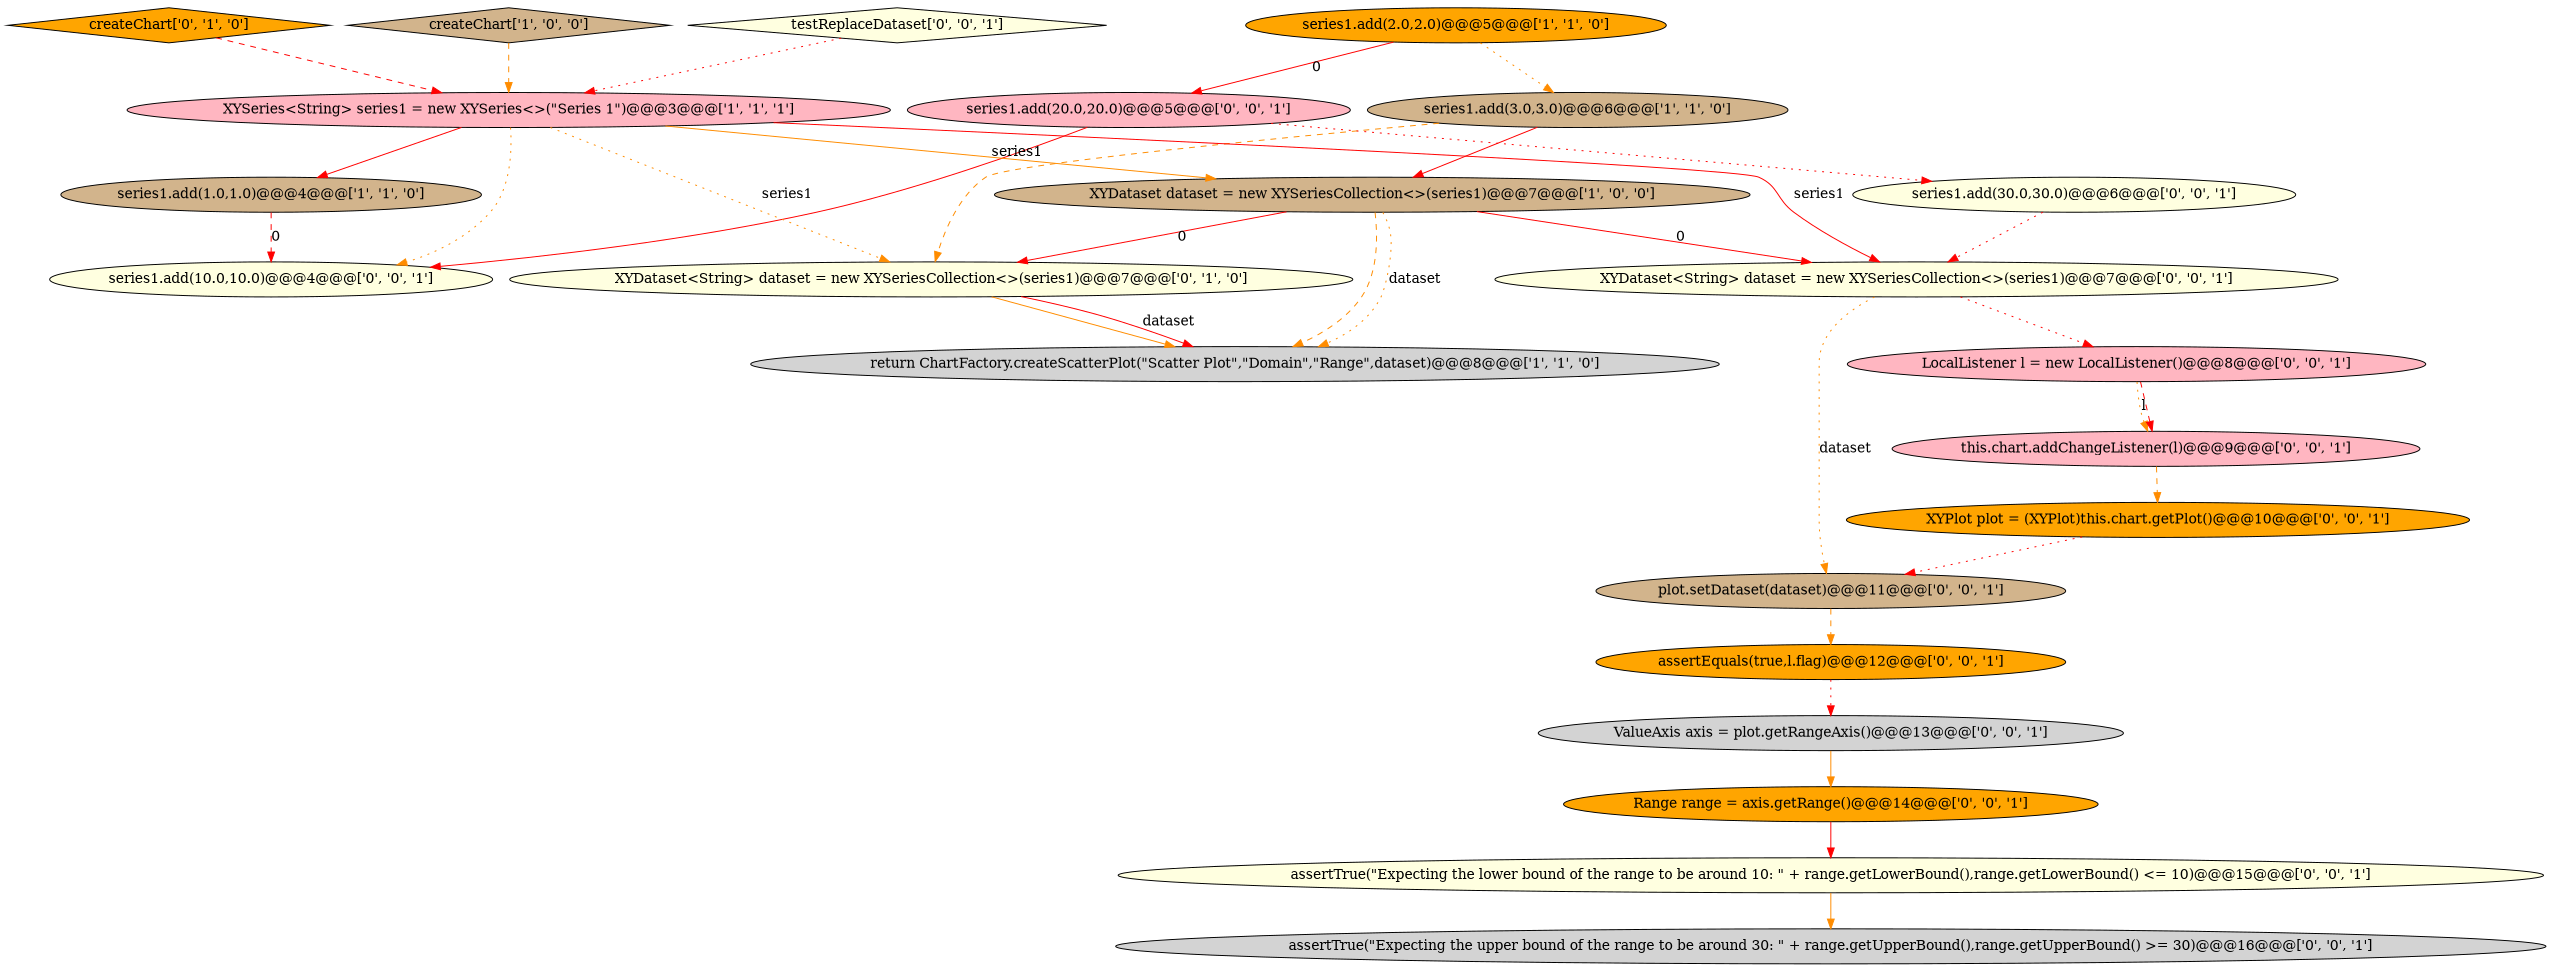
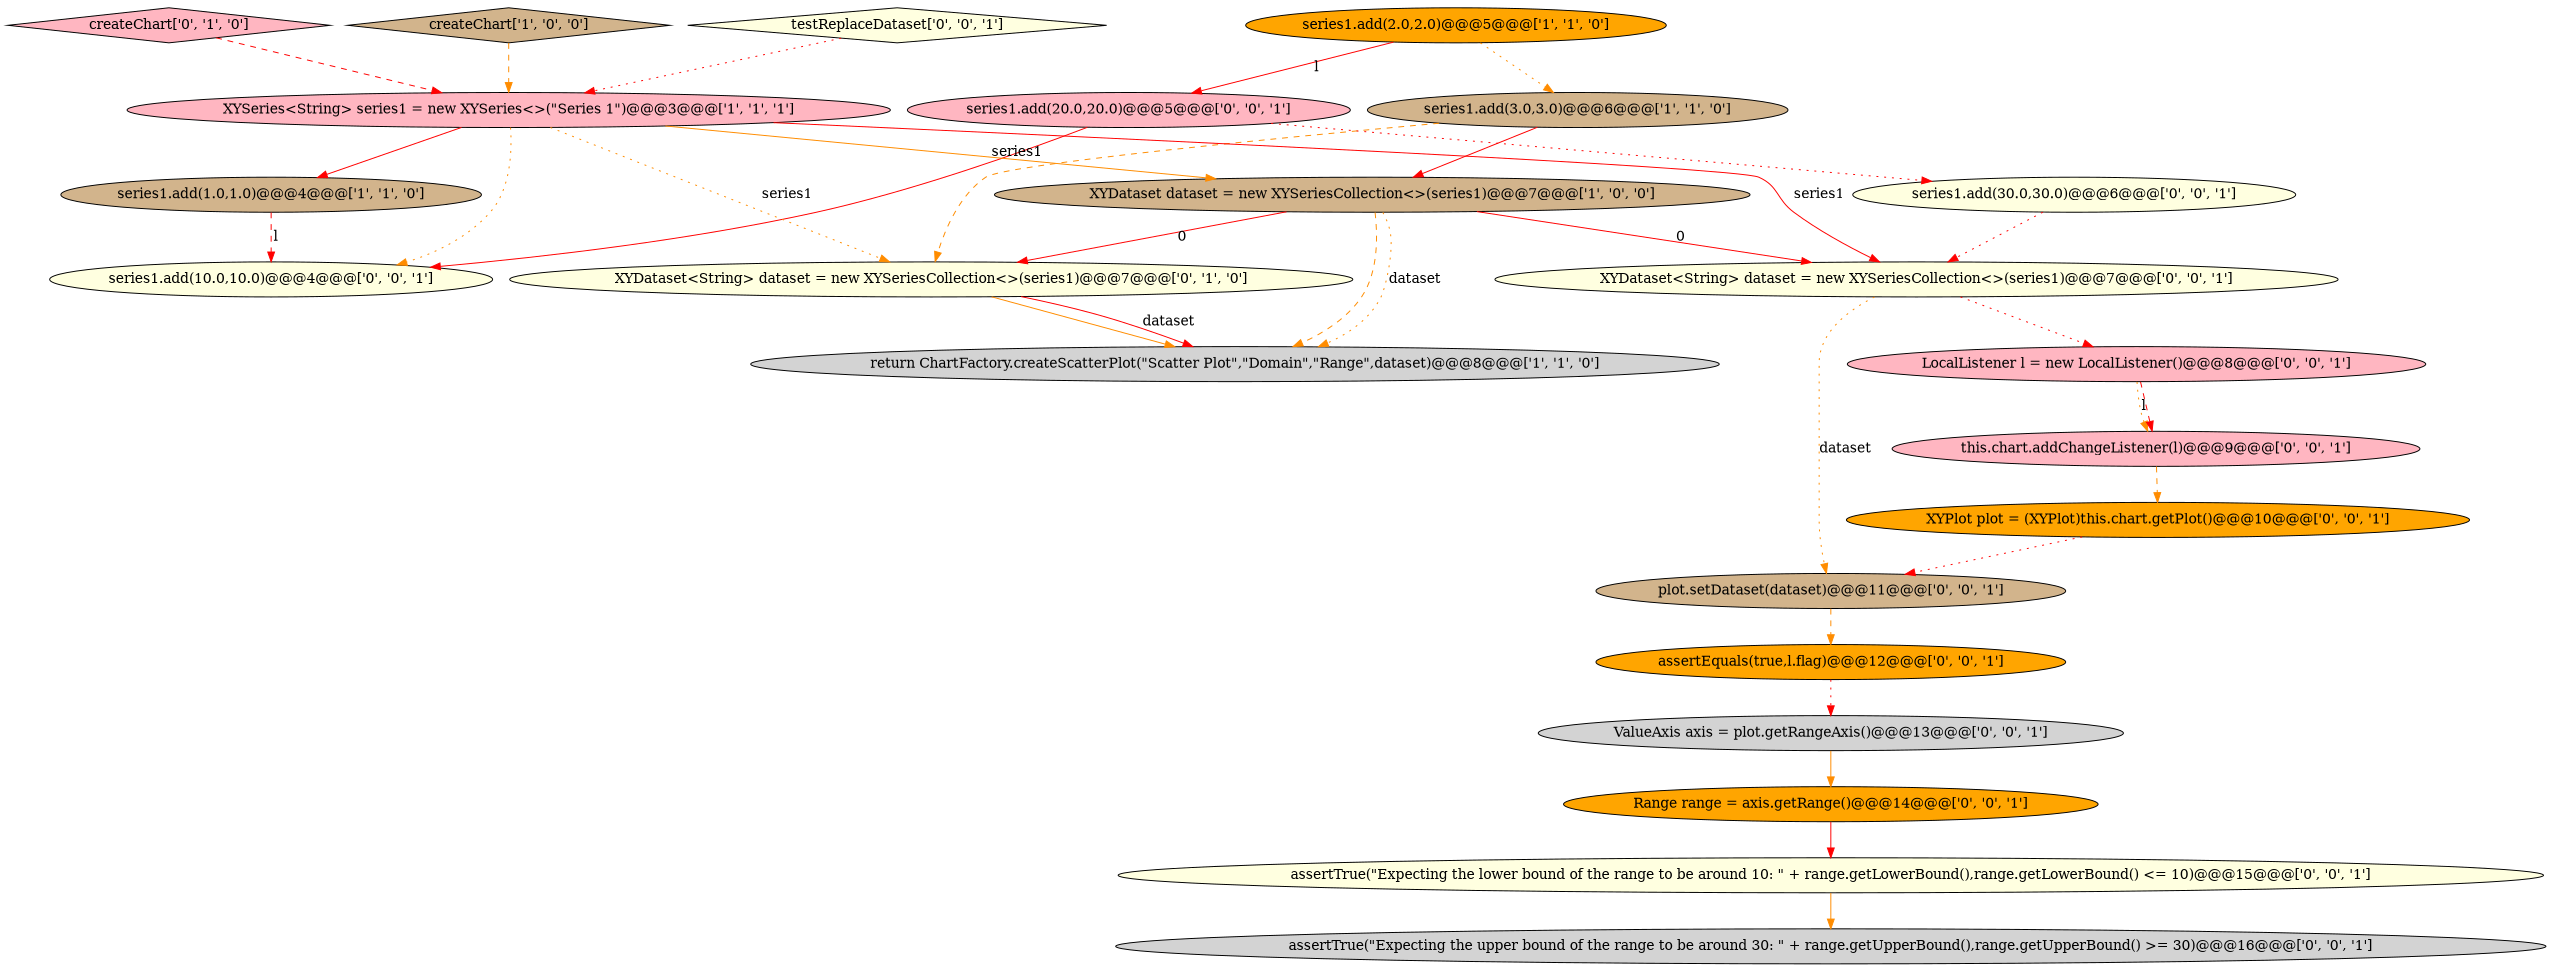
(169, 25) -> (169, 25)
(1317, 68) -> (1317, 68)
(276, 237) -> (276, 237)
